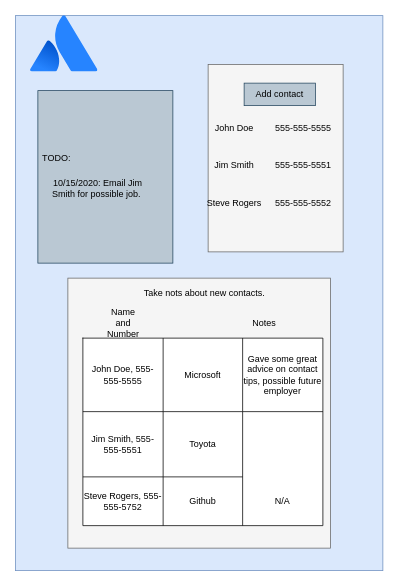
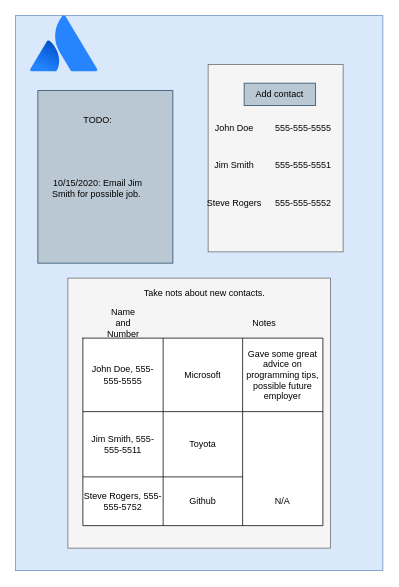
(57, 158) -> (98, 120)
(283, 375) -> (283, 375)
(123, 444) -> (123, 444)
